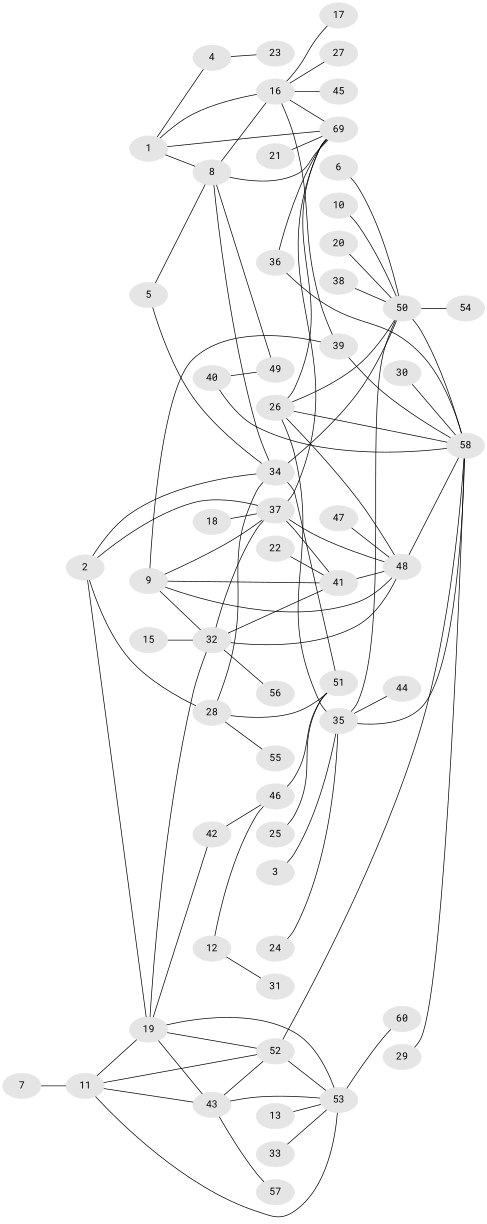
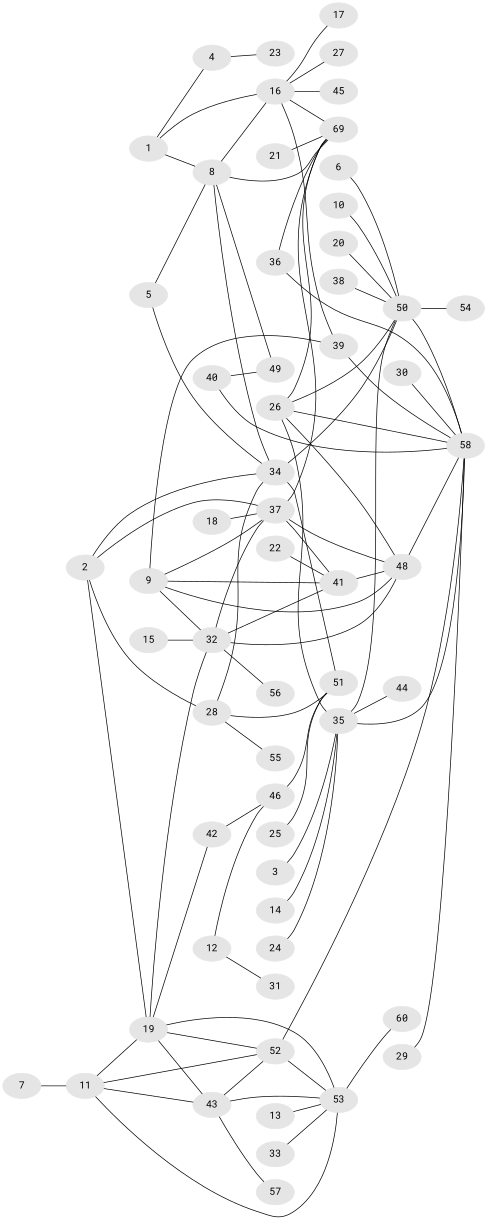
(247, 138) -> none
(339, 518) -> none
none -> (275, 911)
